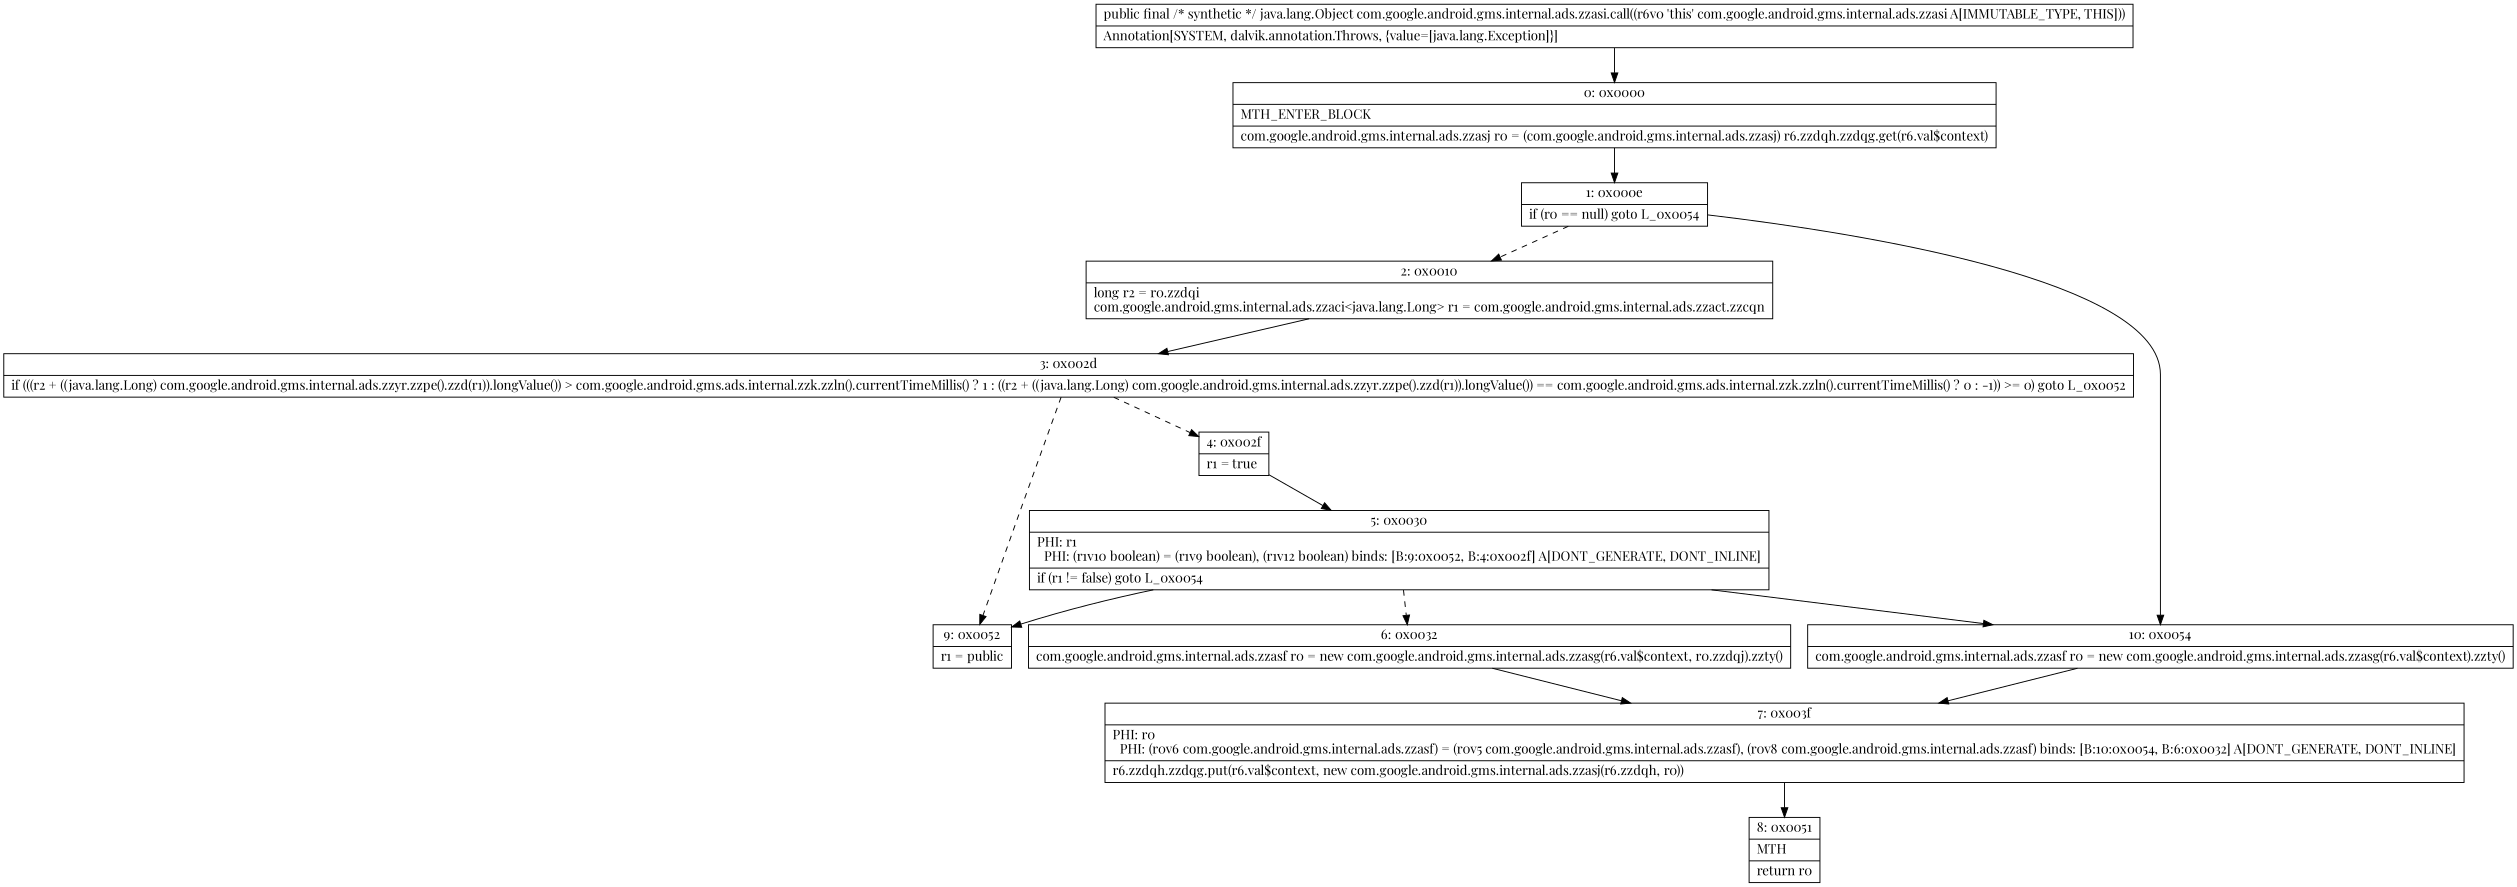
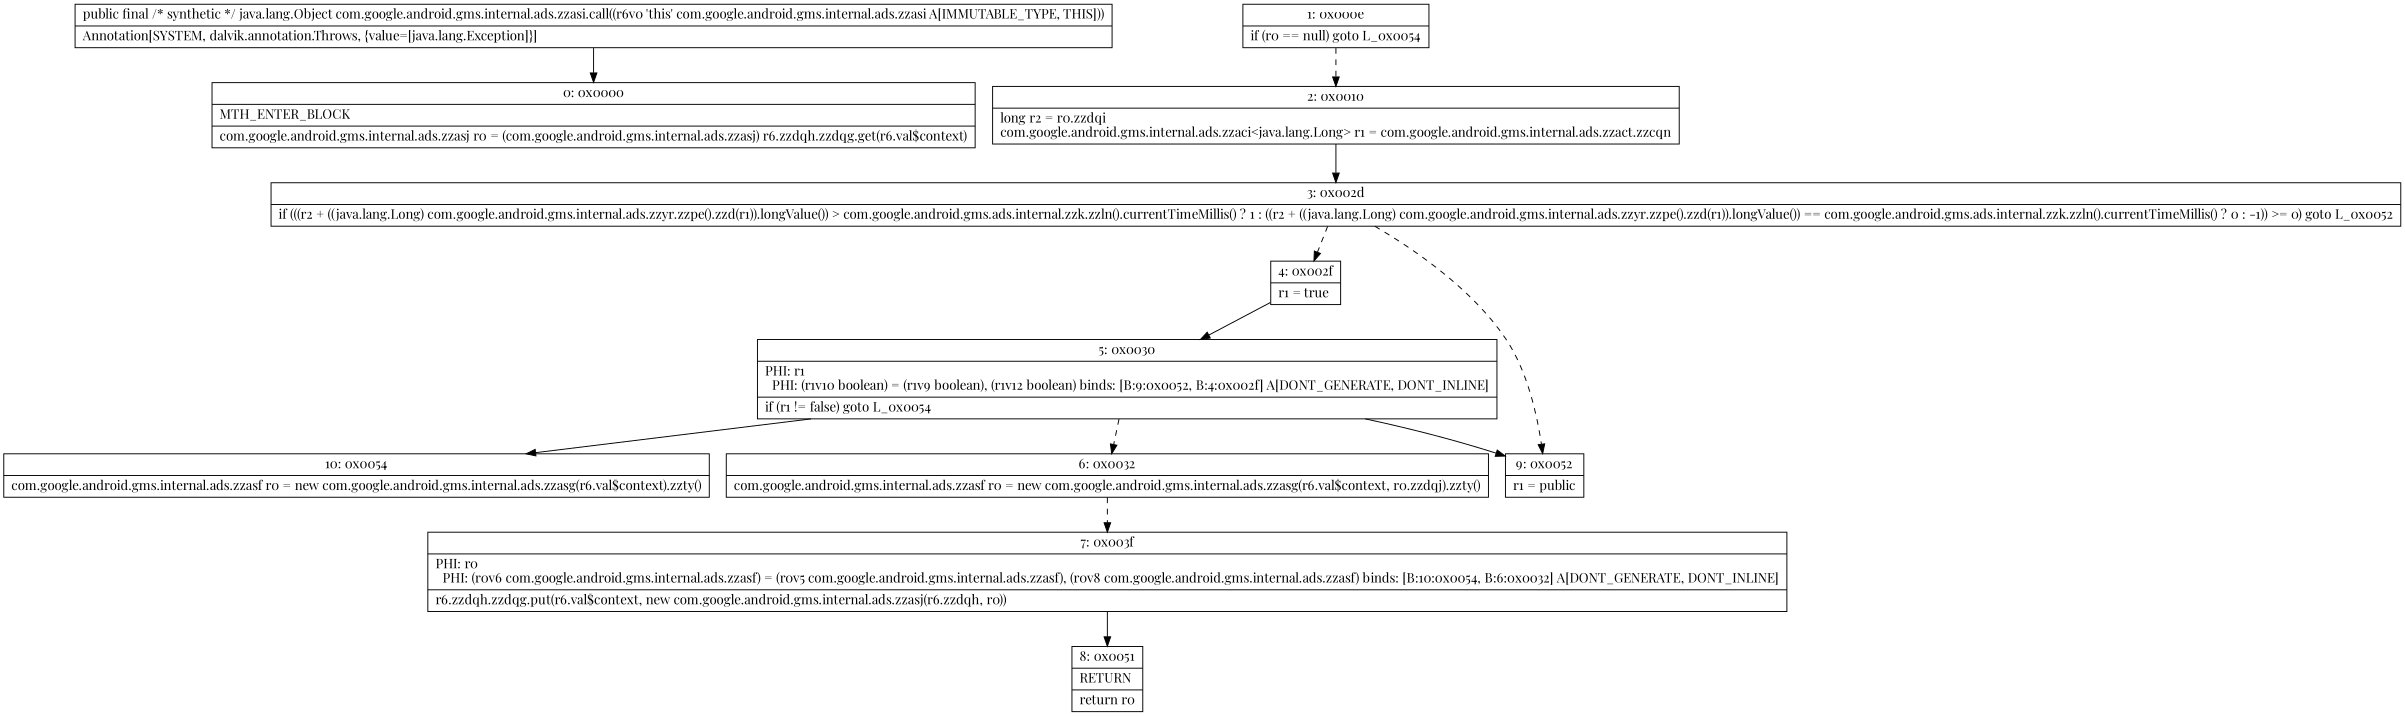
(1615, 160) -> none
(2068, 292) -> none
(1557, 685) -> (1107, 510)
(2013, 685) -> none
(1772, 850) -> (1105, 679)
